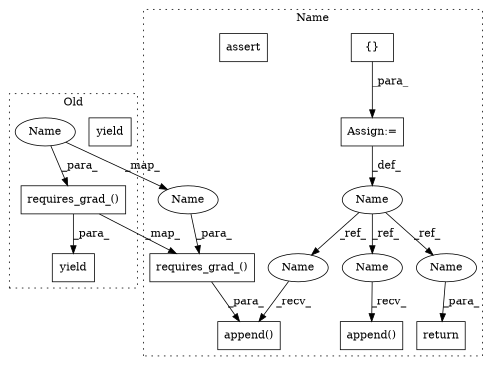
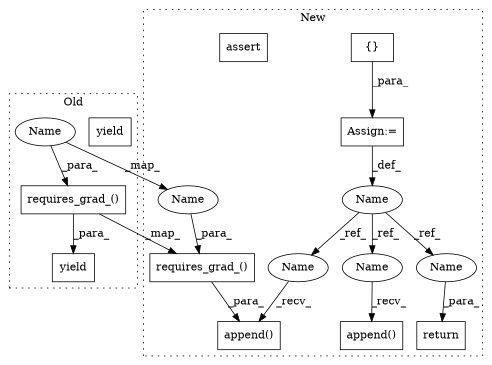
(313, 18) -> (313, 18)
